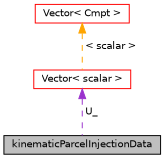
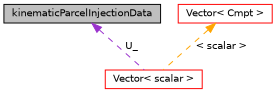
(82, 117) -> (122, 50)
